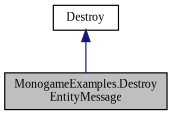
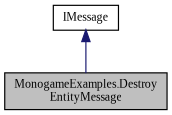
(86, 18) -> (86, 18)
